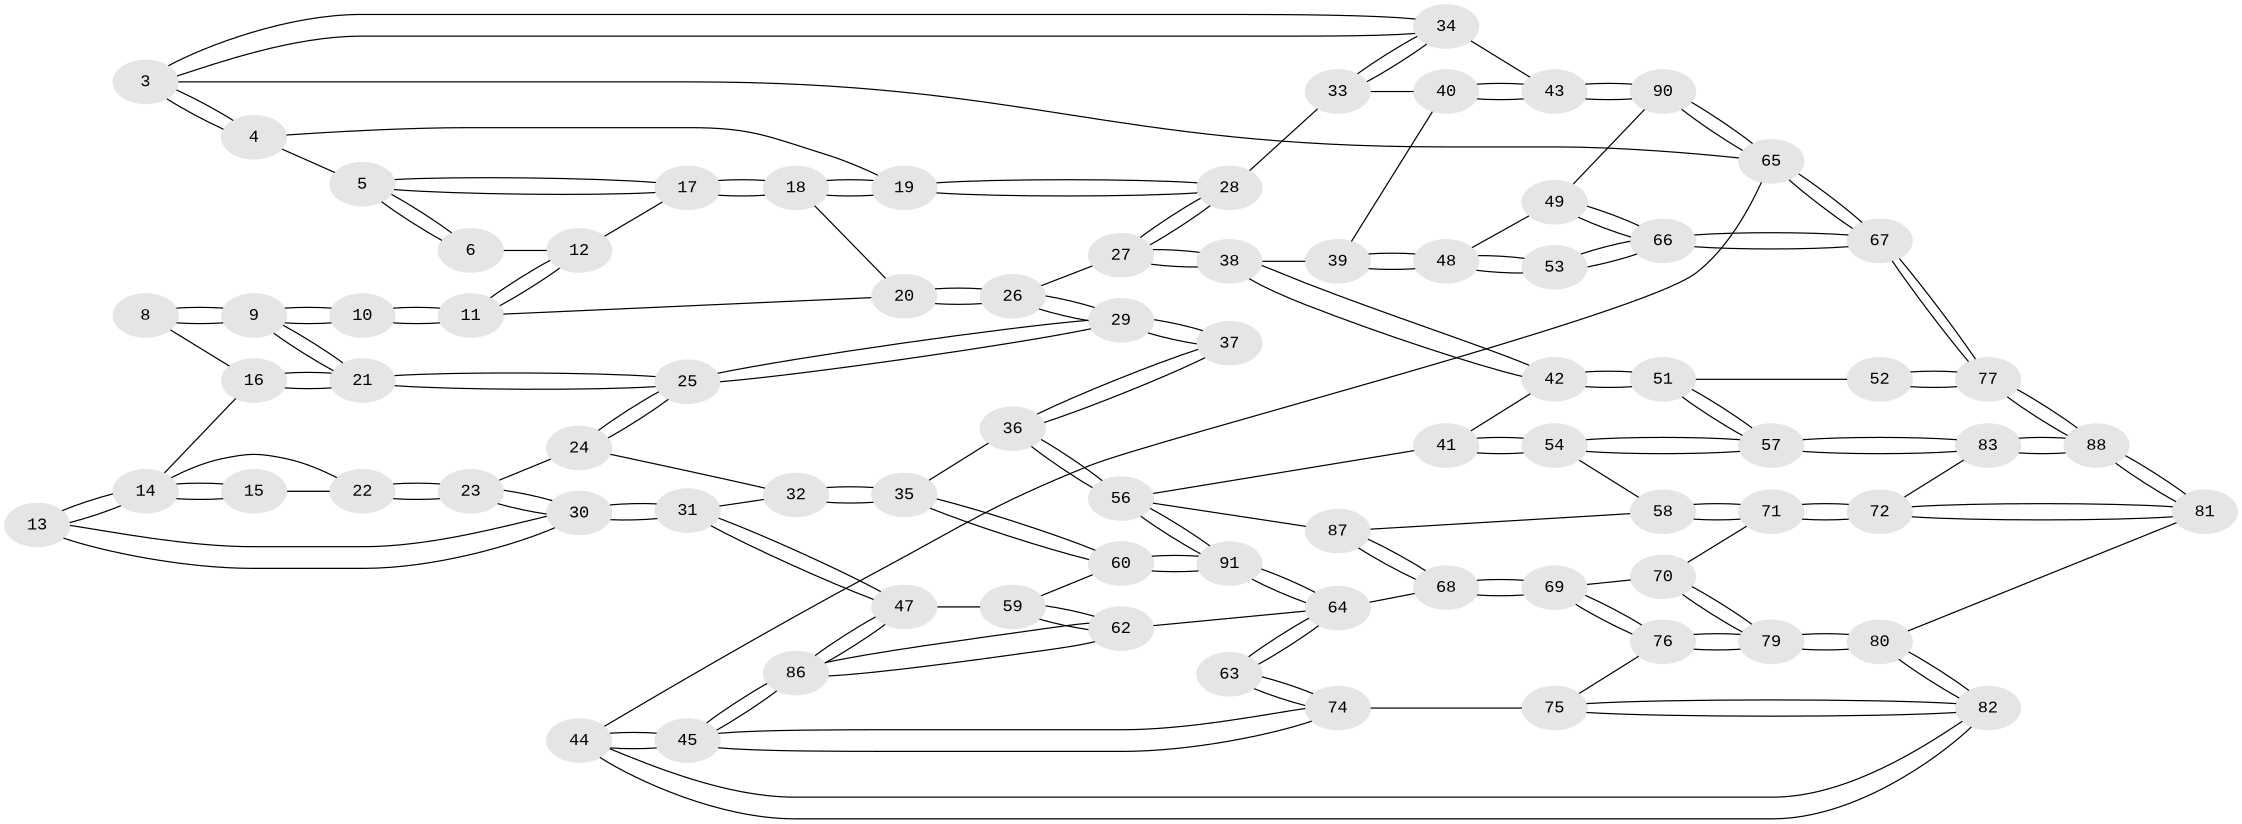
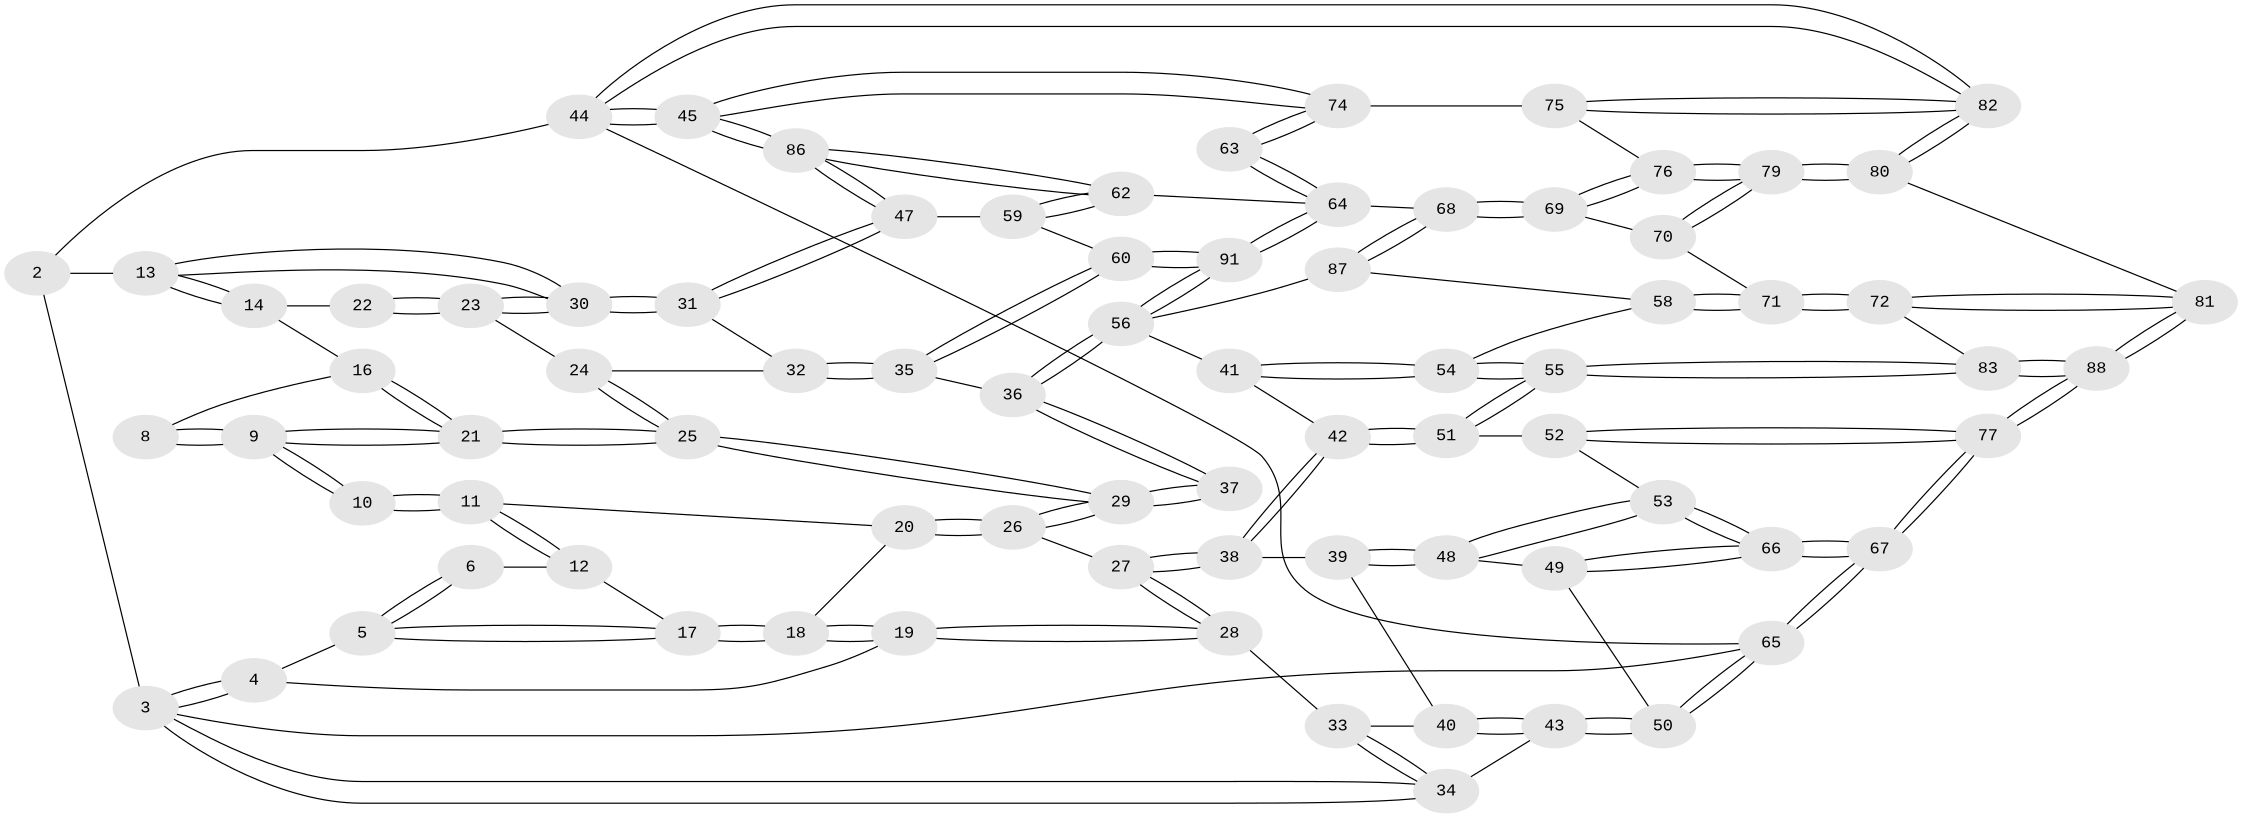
(1663, 92) -> (1663, 726)
none -> (37, 273)
(1771, 446) -> (1555, 371)
none -> (1609, 469)
(254, 491) -> none
